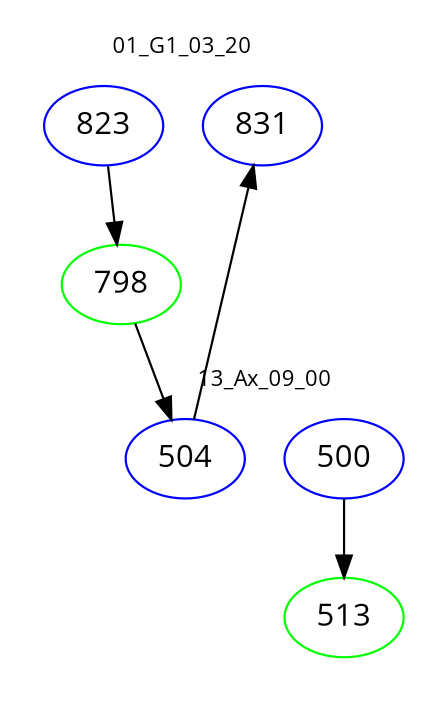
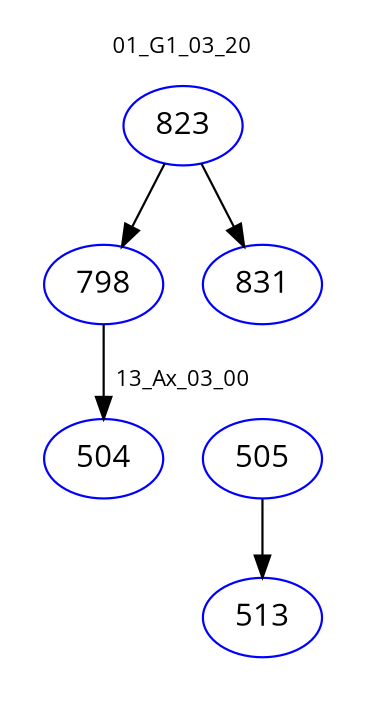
(121, 285) -> (104, 285)
(221, 303) -> (218, 195)
(265, 380) -> (183, 380)
(344, 459) -> (262, 459)
(344, 618) -> (262, 618)
